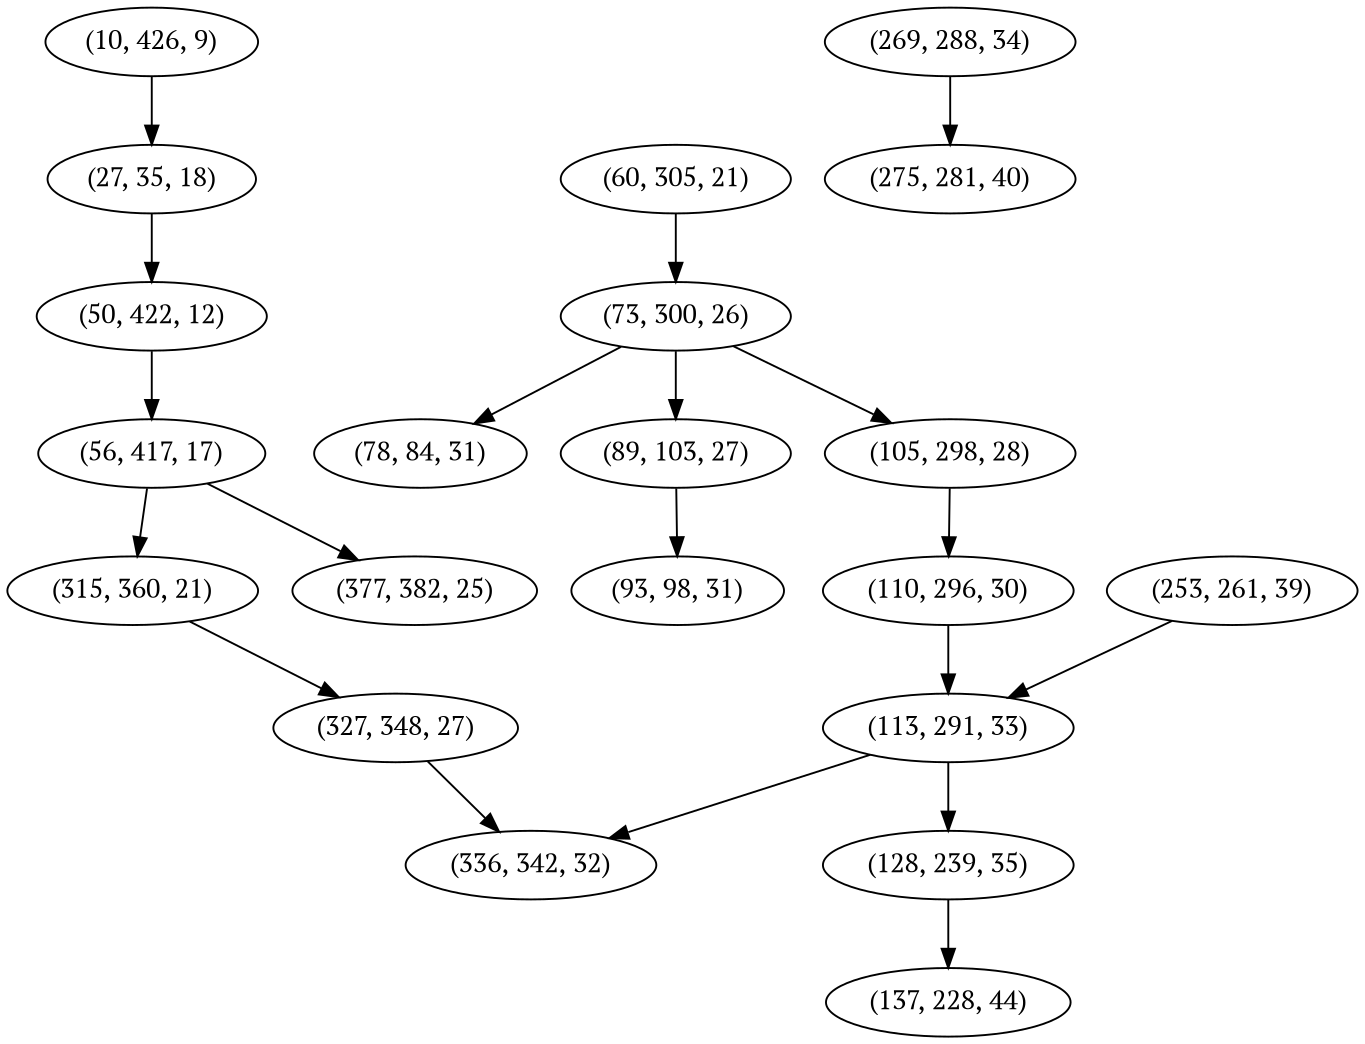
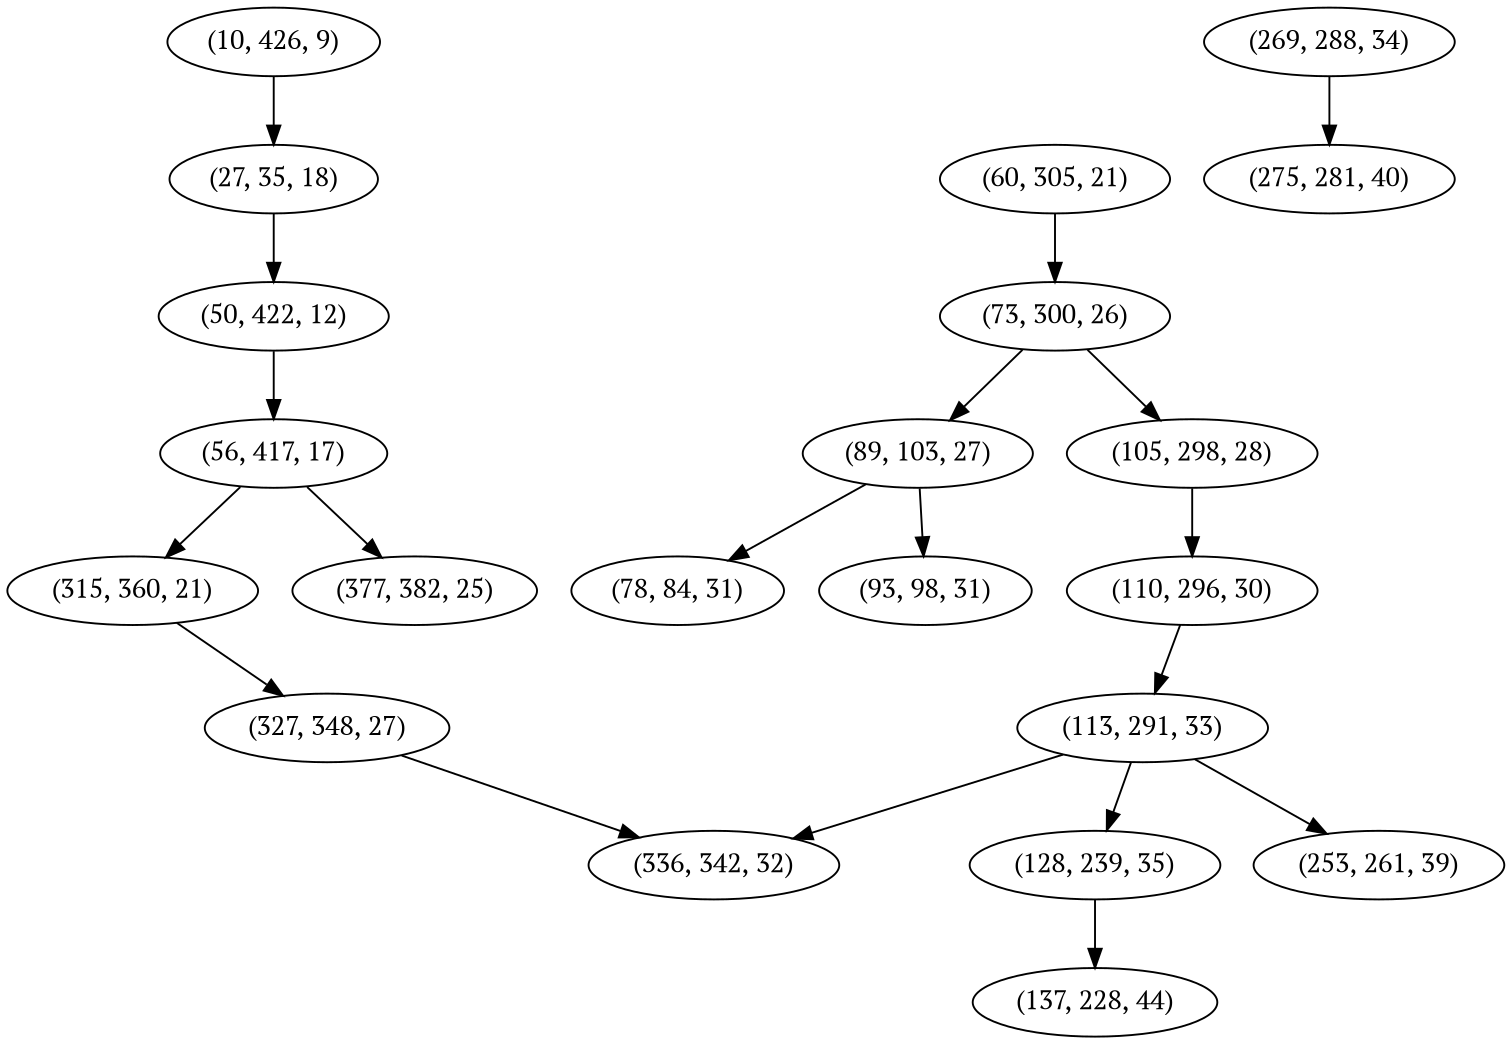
(556, 381) -> (806, 518)
(1099, 655) -> (1252, 792)
